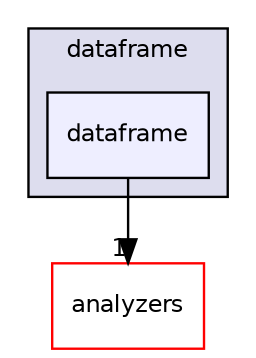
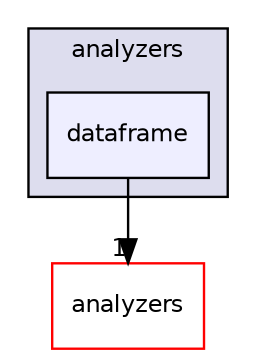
(128, 51) -> (128, 51)
